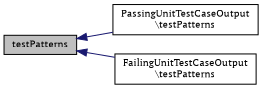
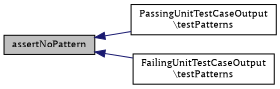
(40, 45) -> (49, 45)
